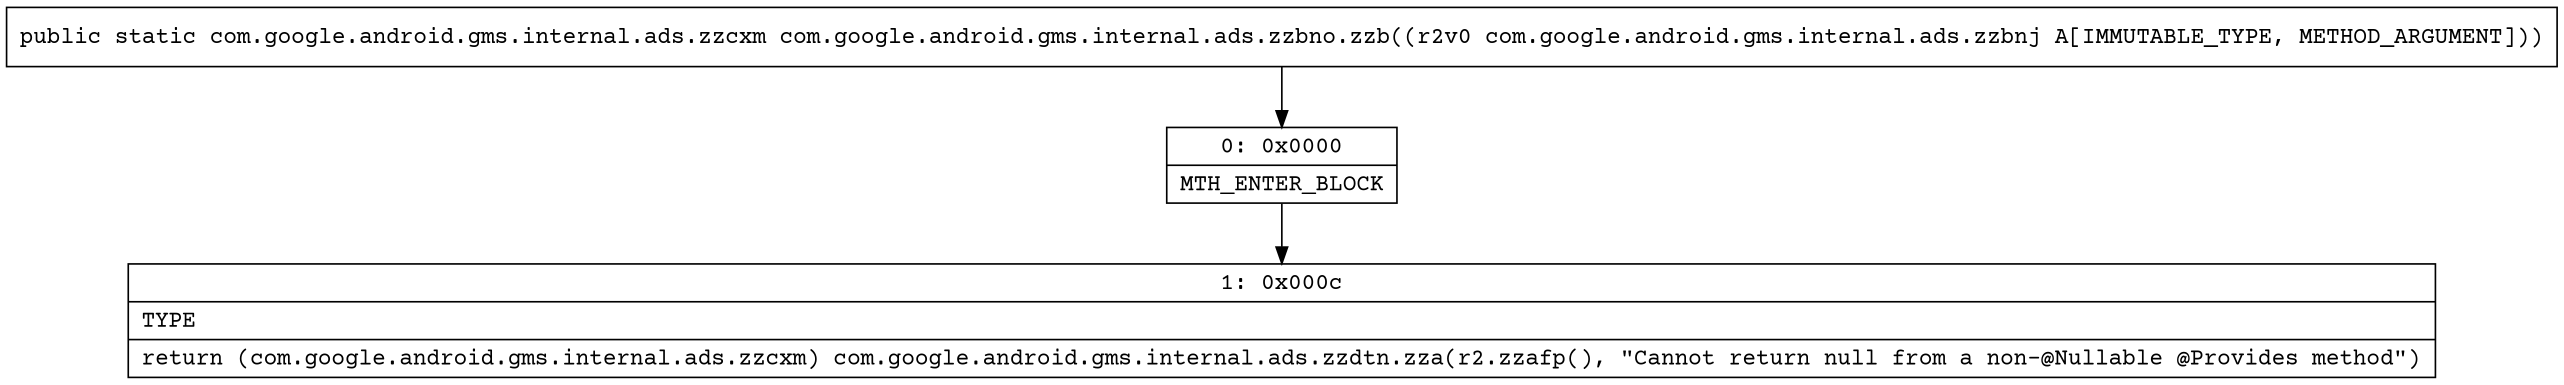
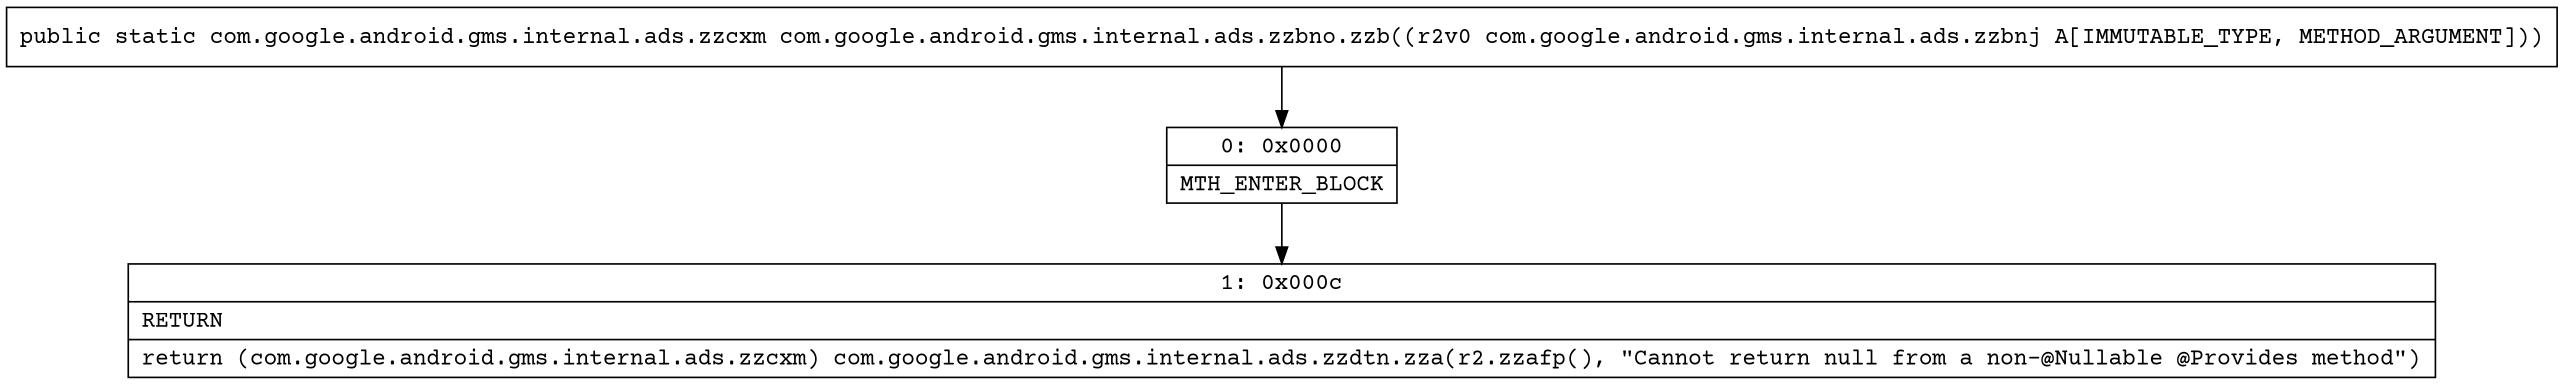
(169, 320) -> (183, 320)
